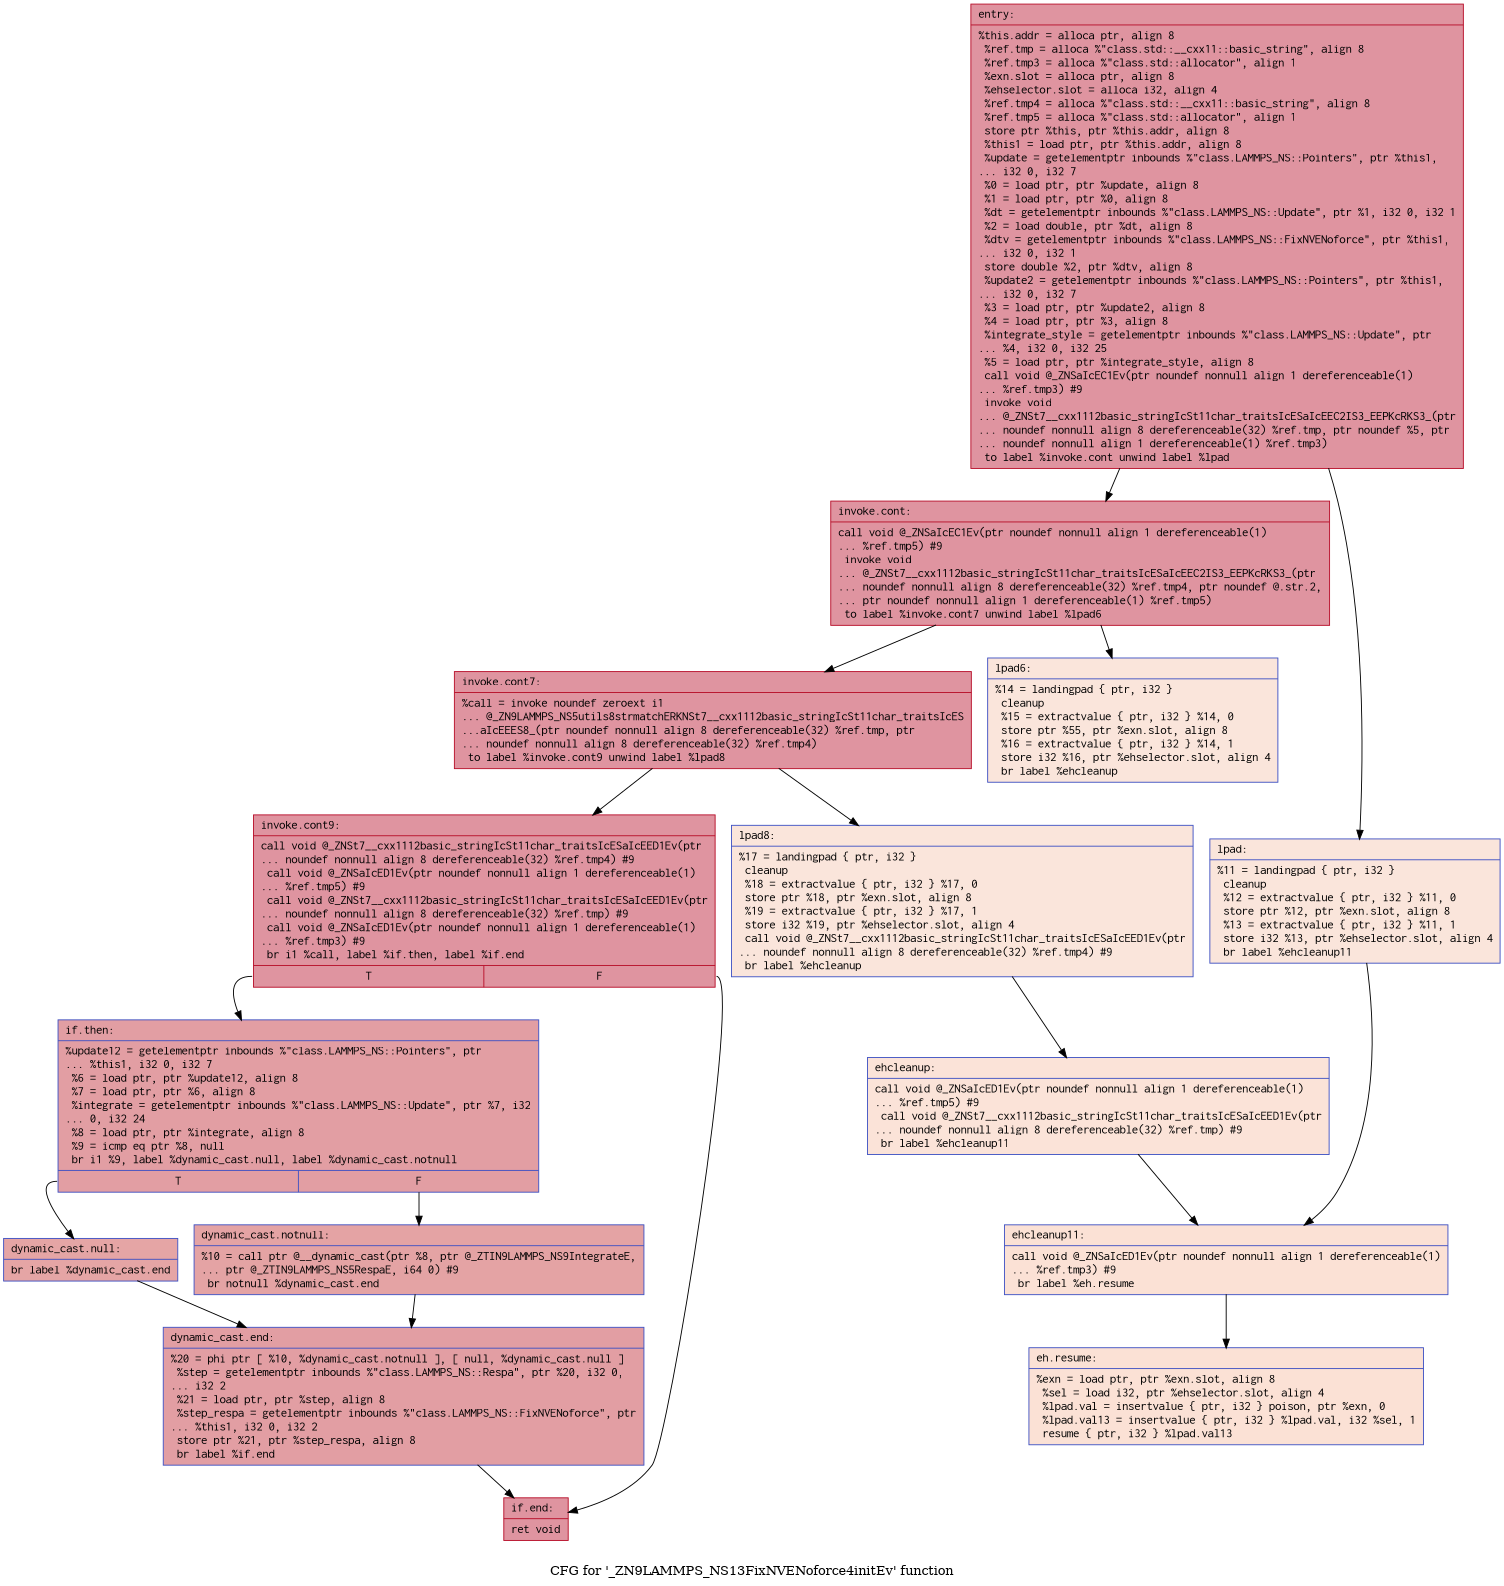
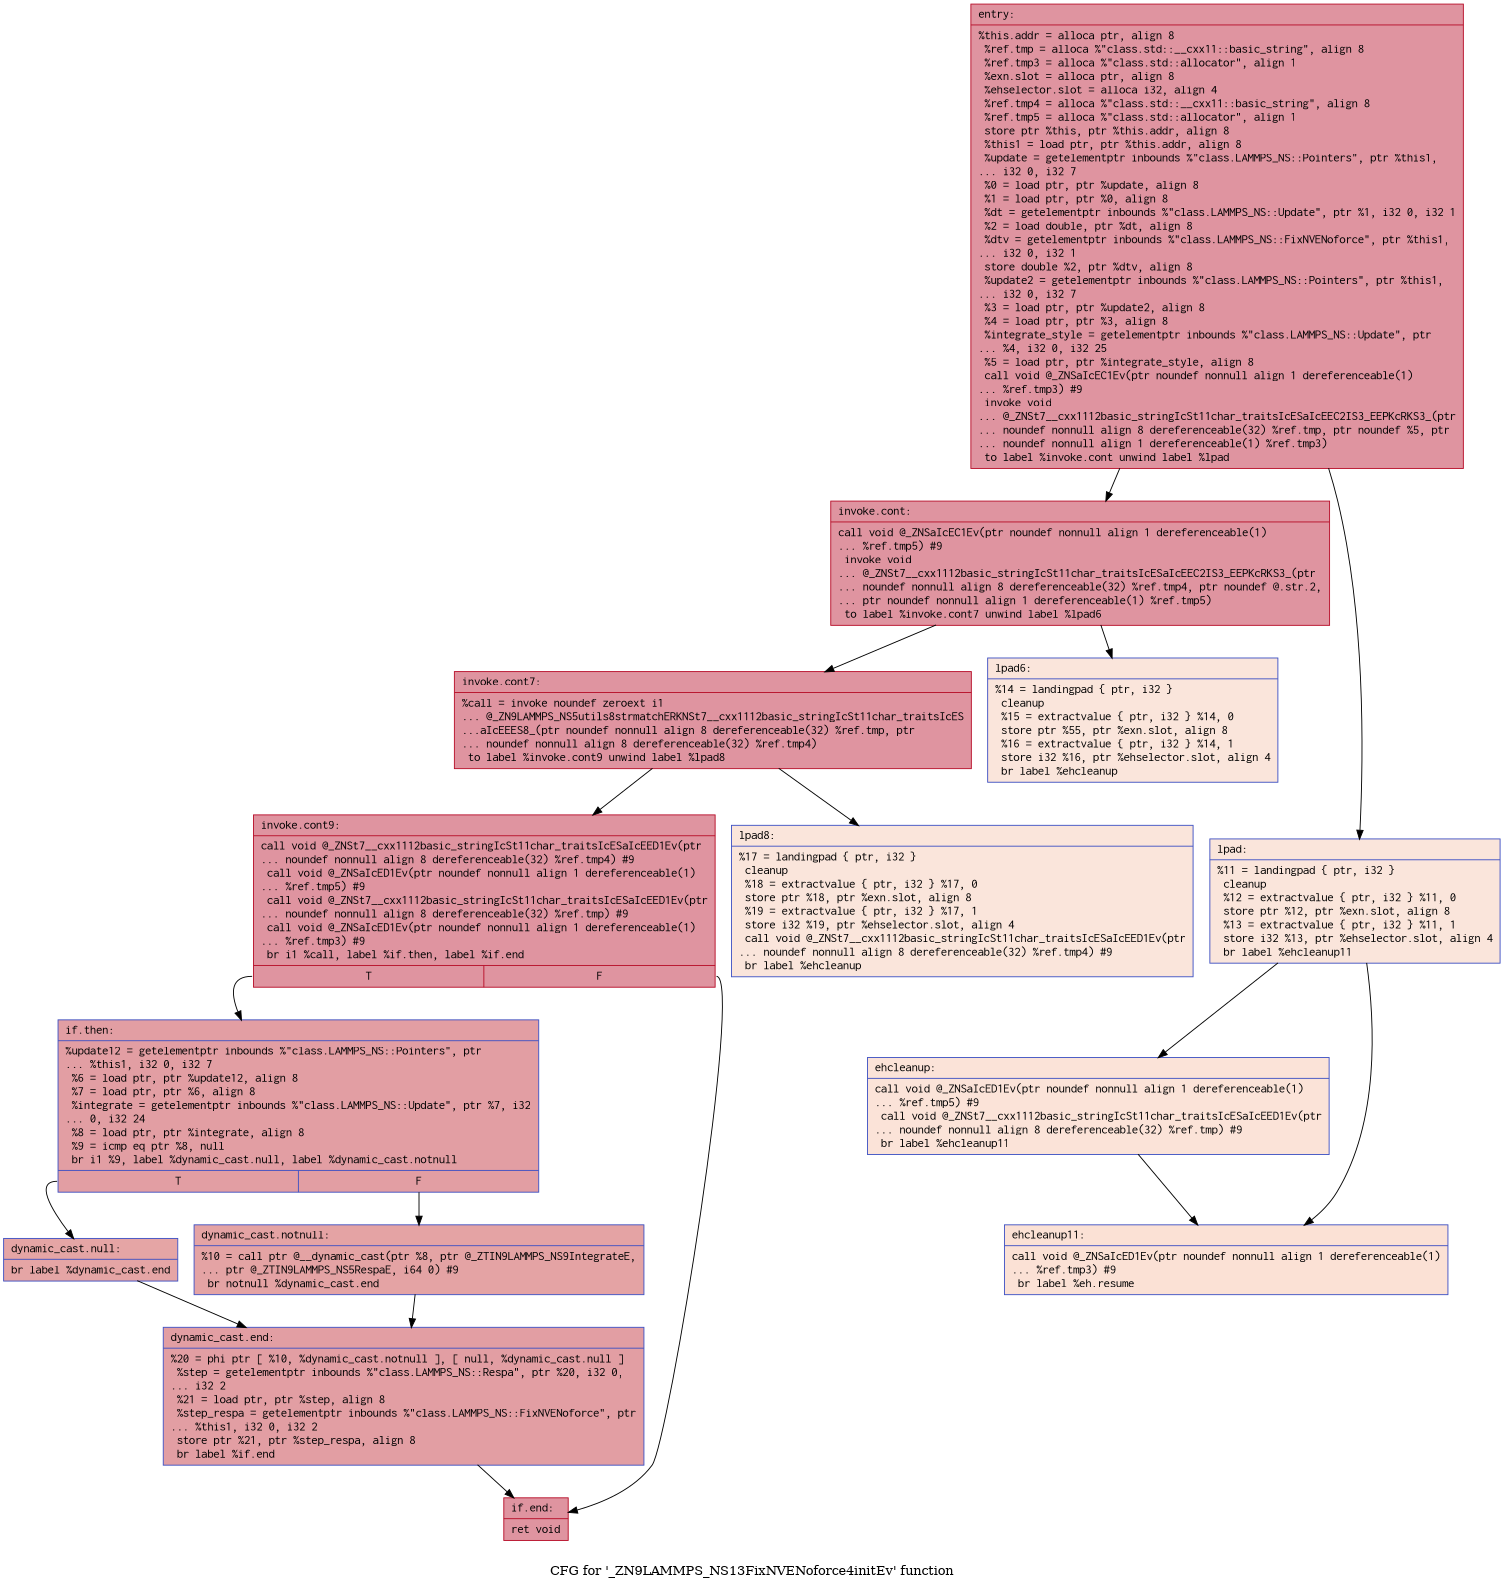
(1037, 1013) -> (1222, 1007)
(1226, 1396) -> none
